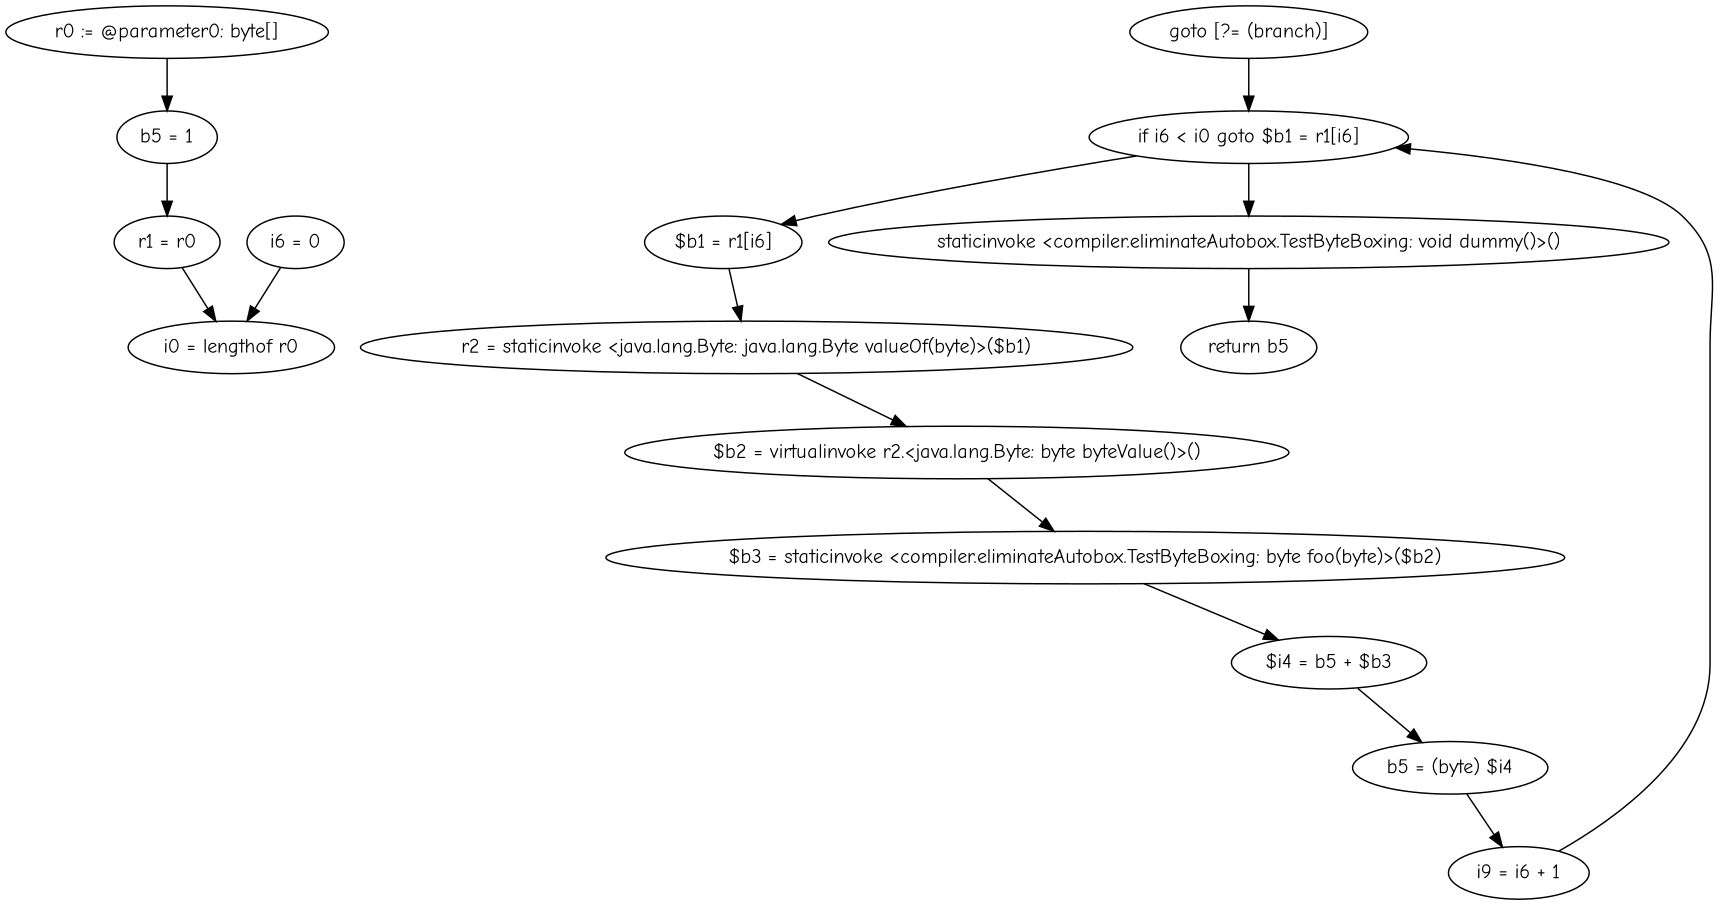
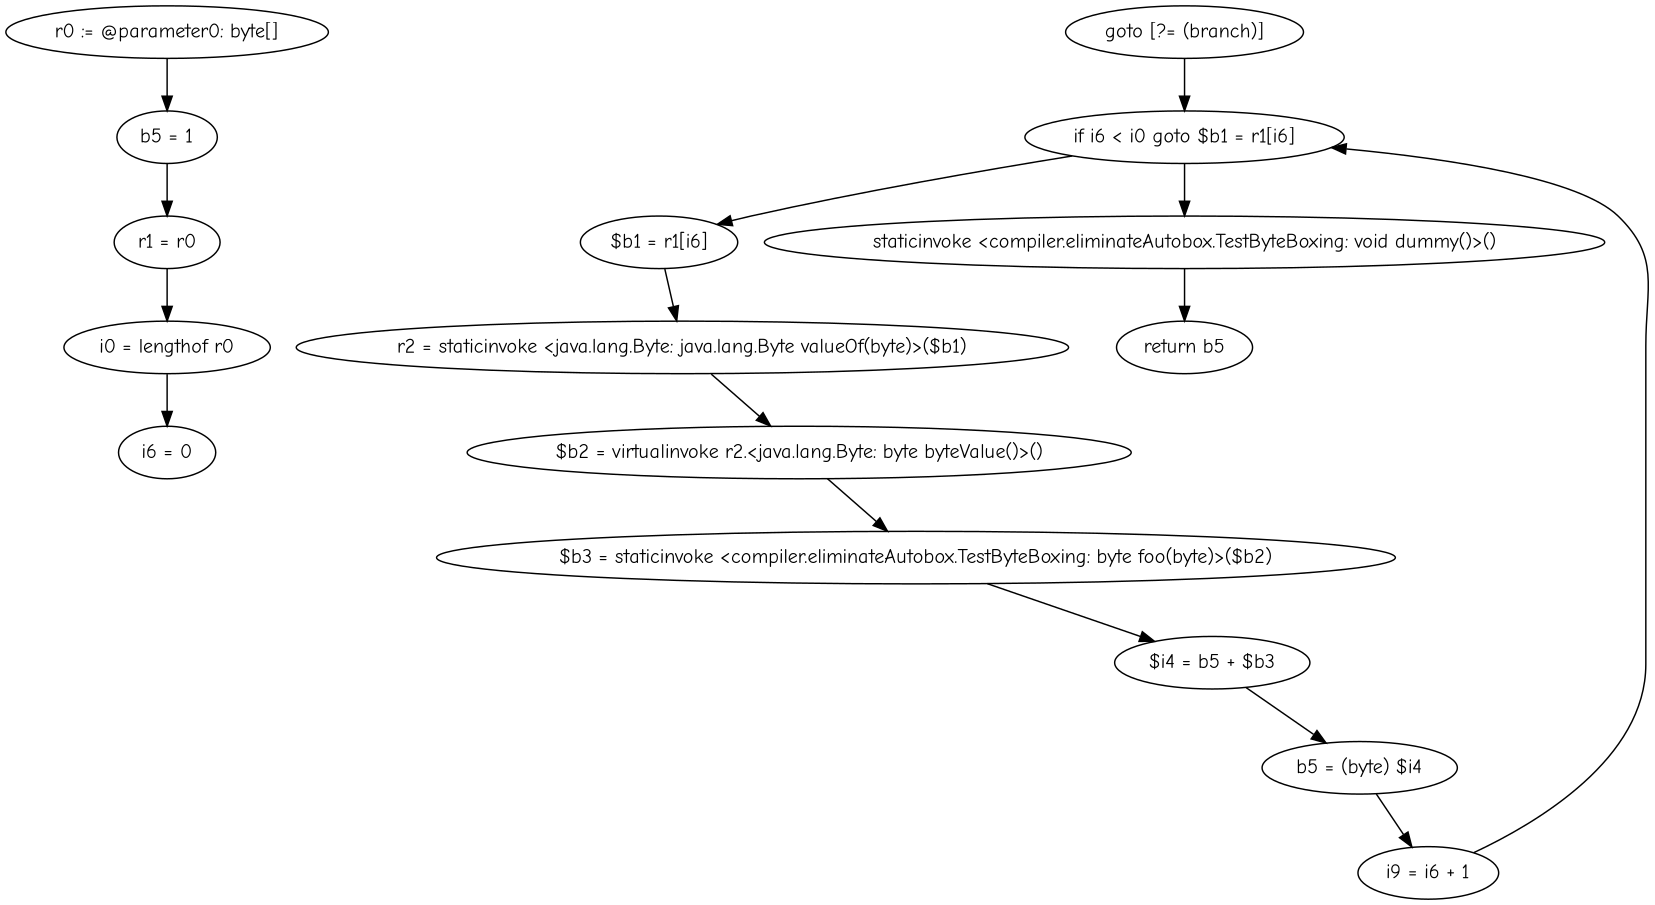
(268, 288) -> (167, 393)
